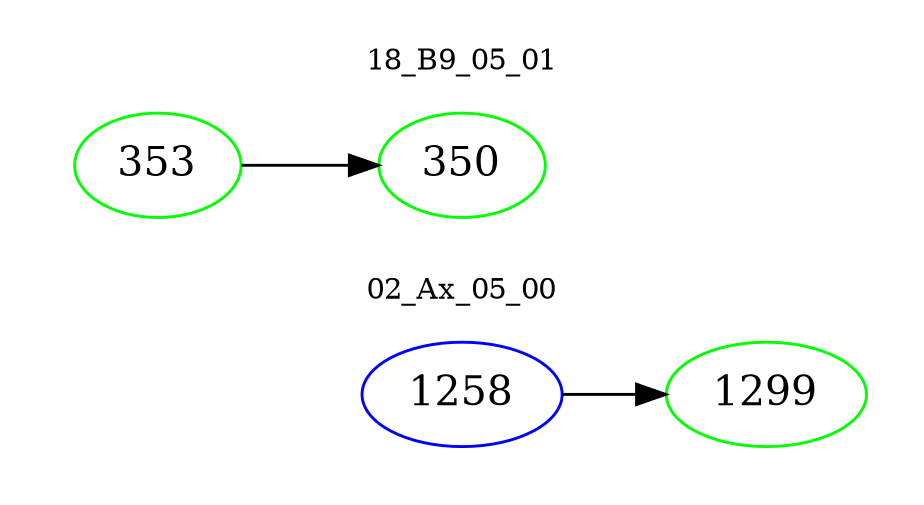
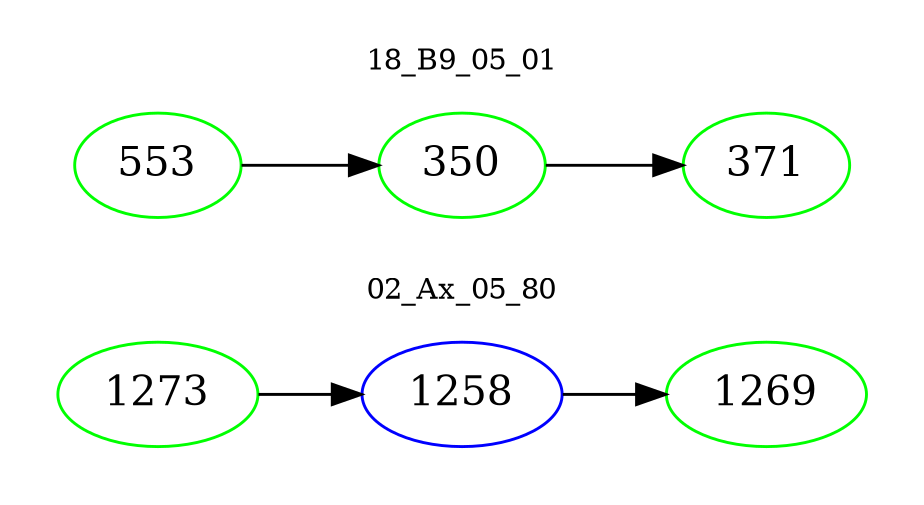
(158, 165) -> (158, 165)
none -> (766, 165)
(462, 291) -> (462, 291)
none -> (158, 394)
(766, 394) -> (766, 394)
